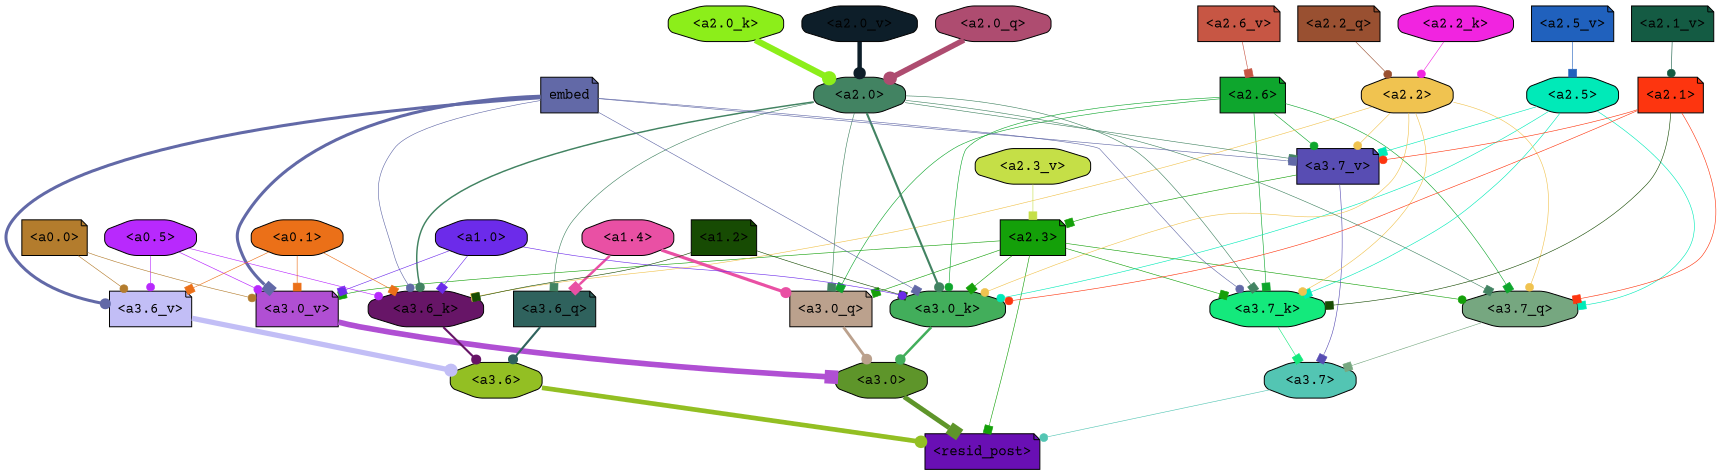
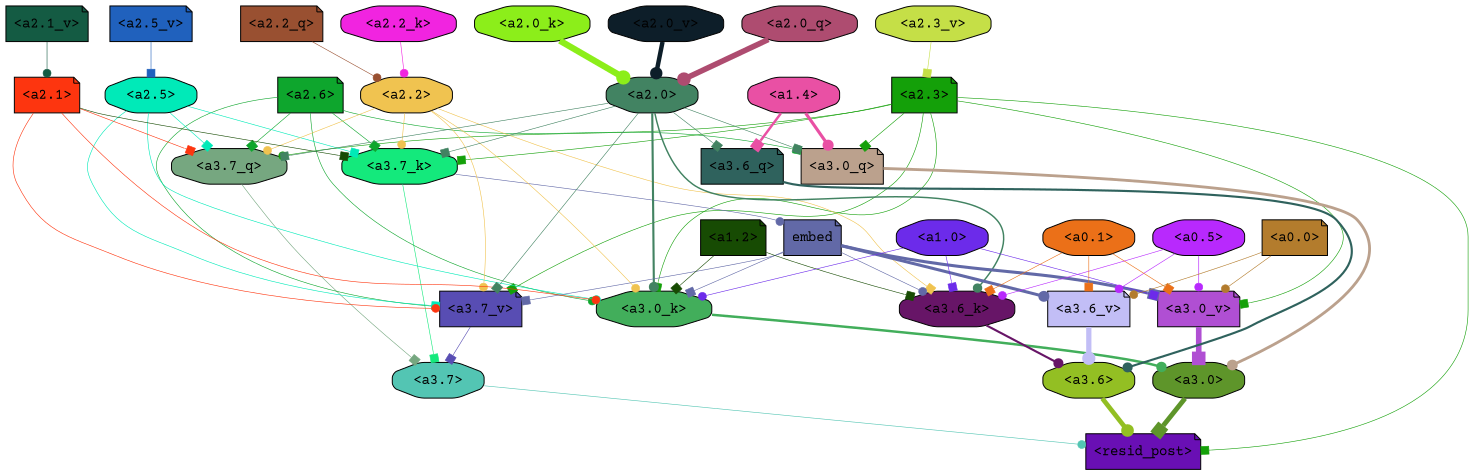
(1239, 24) -> none
(1101, 151) -> (616, 195)
(1191, 195) -> (789, 215)
